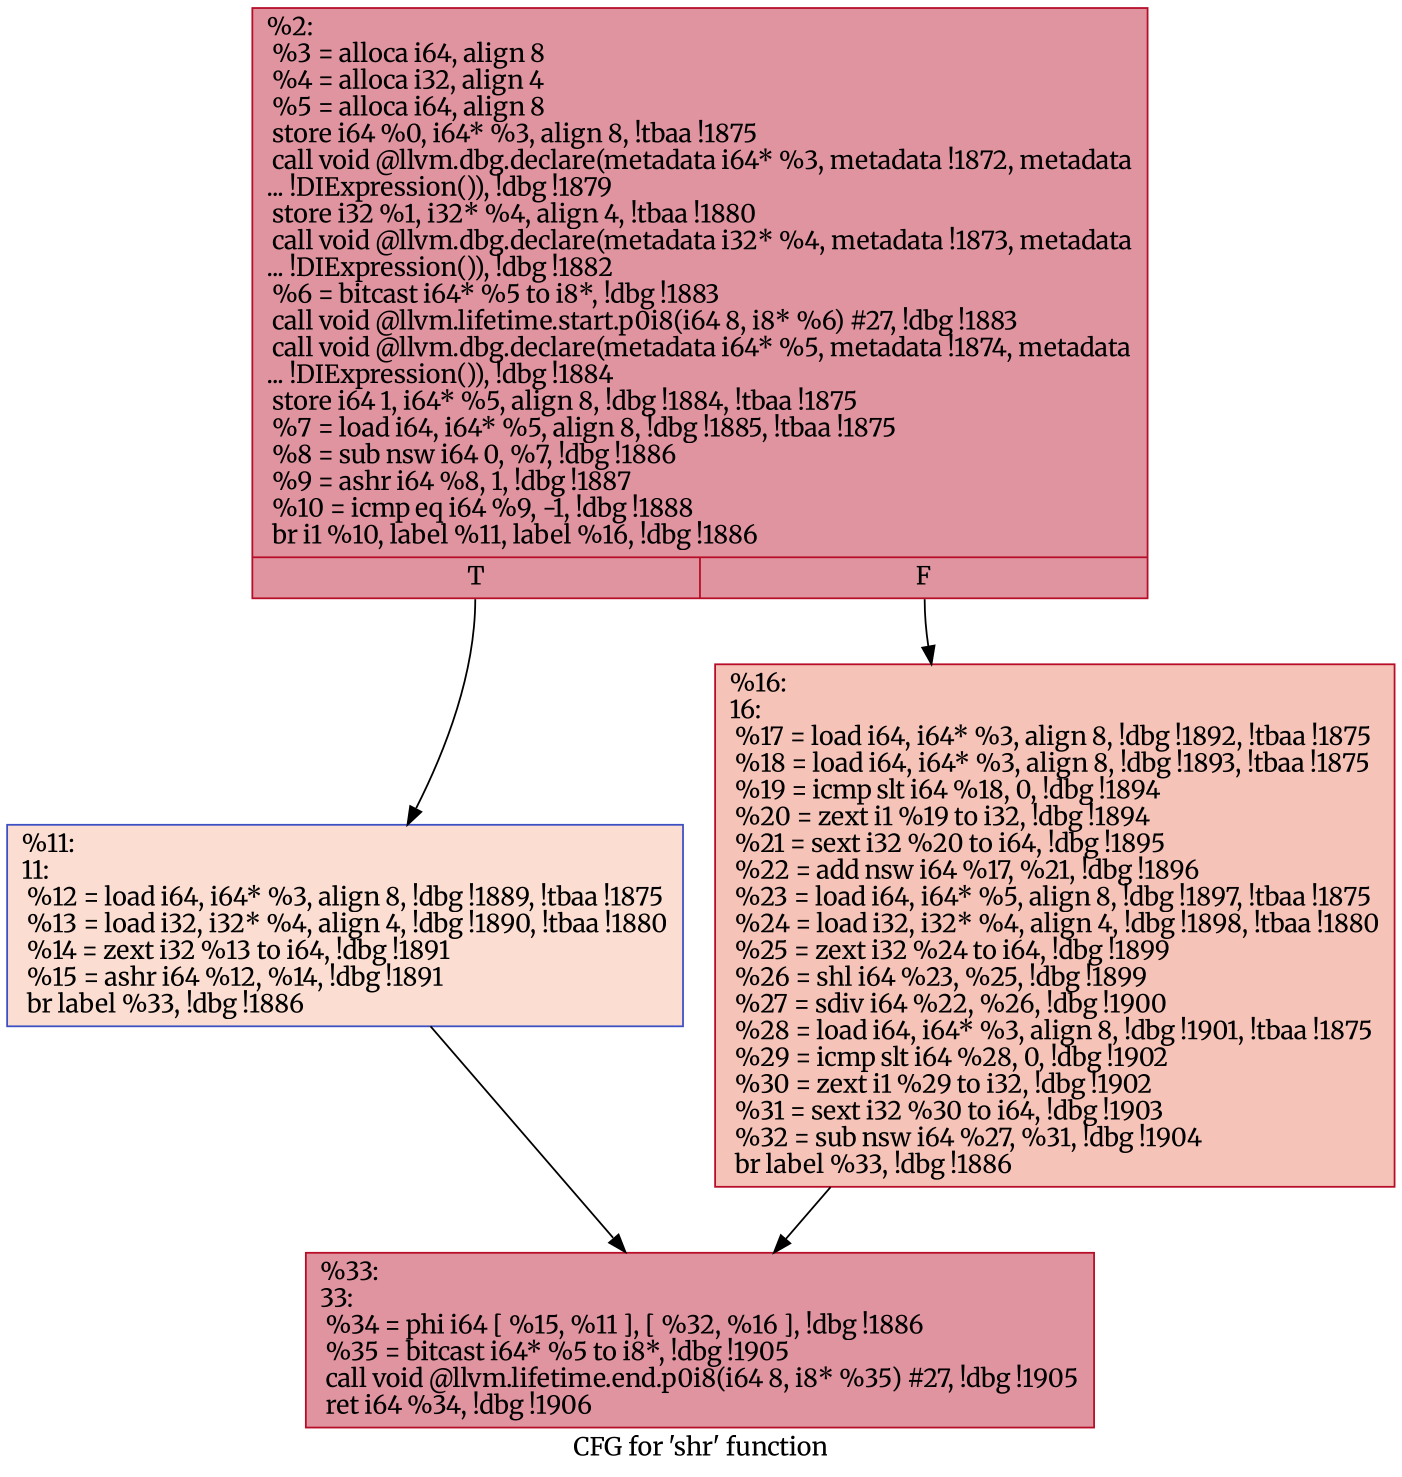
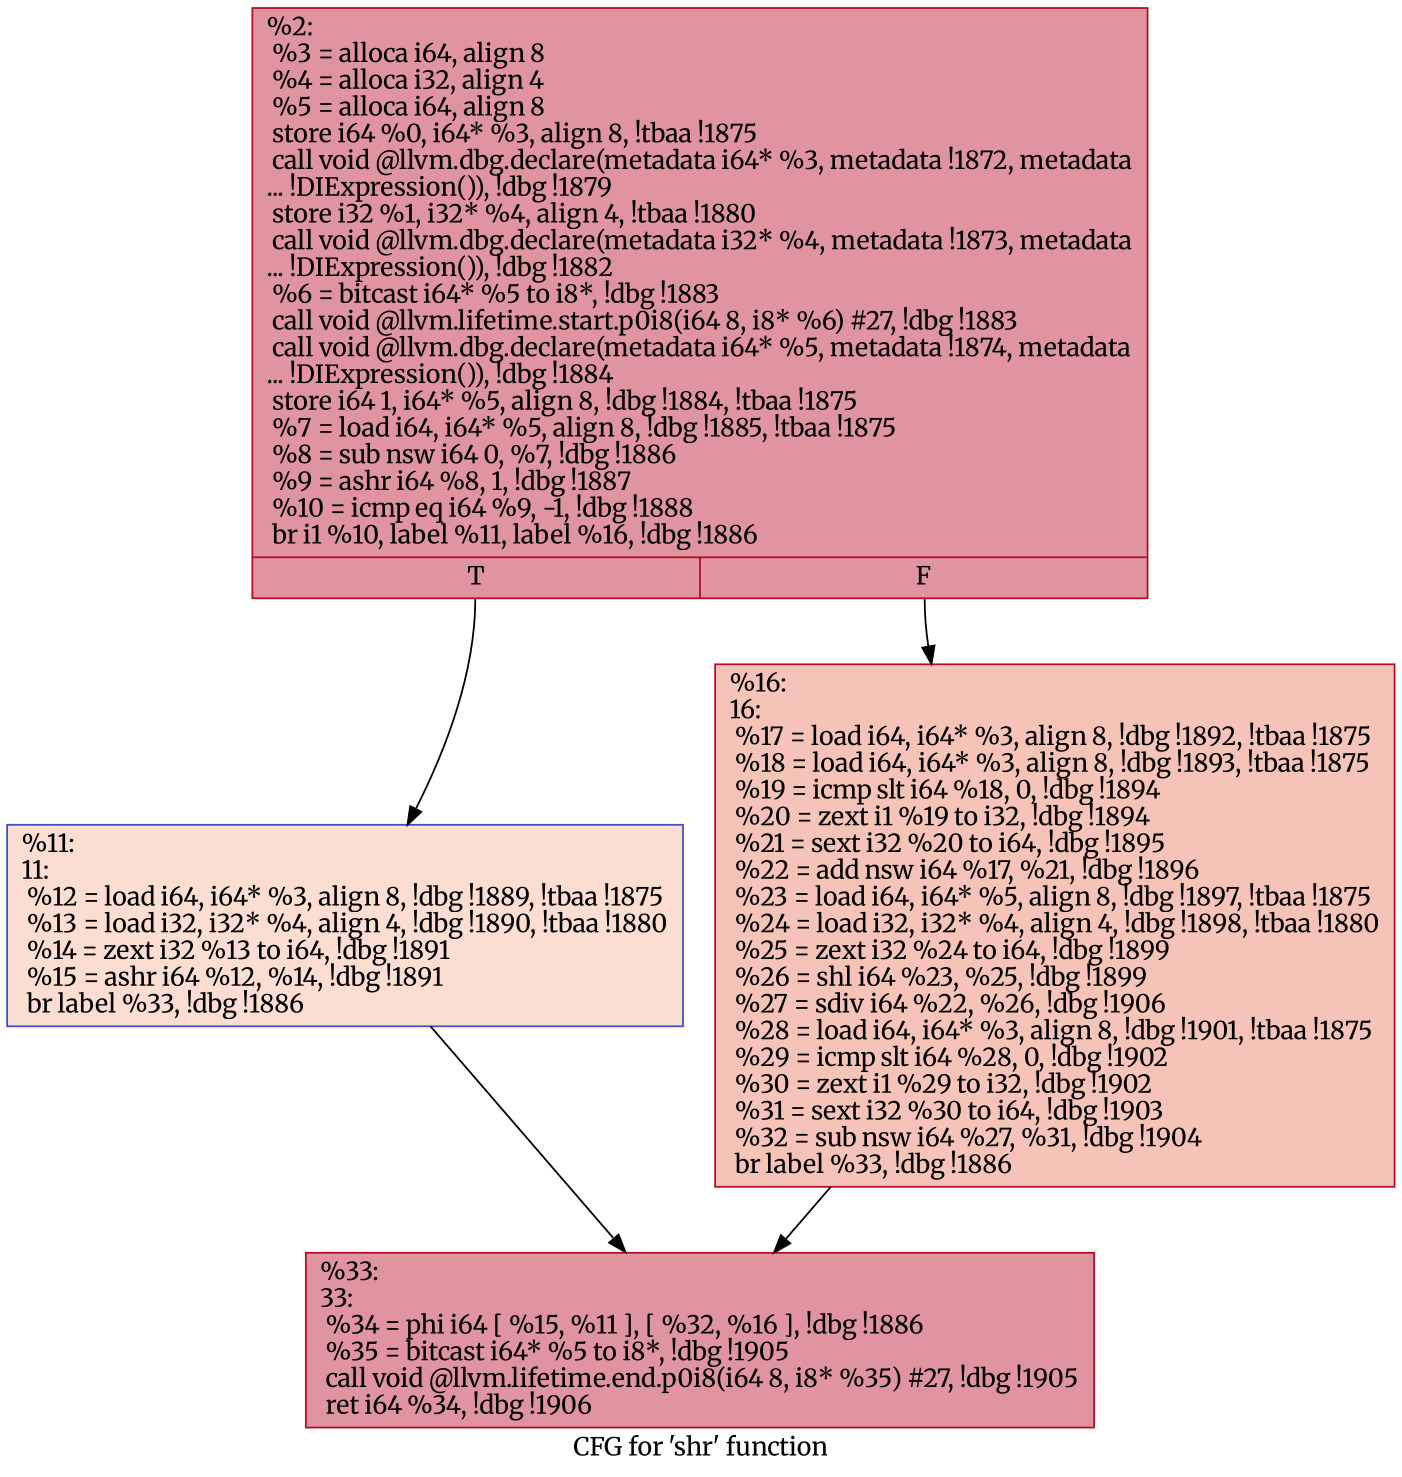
(949, 1005) -> (948, 1005)
